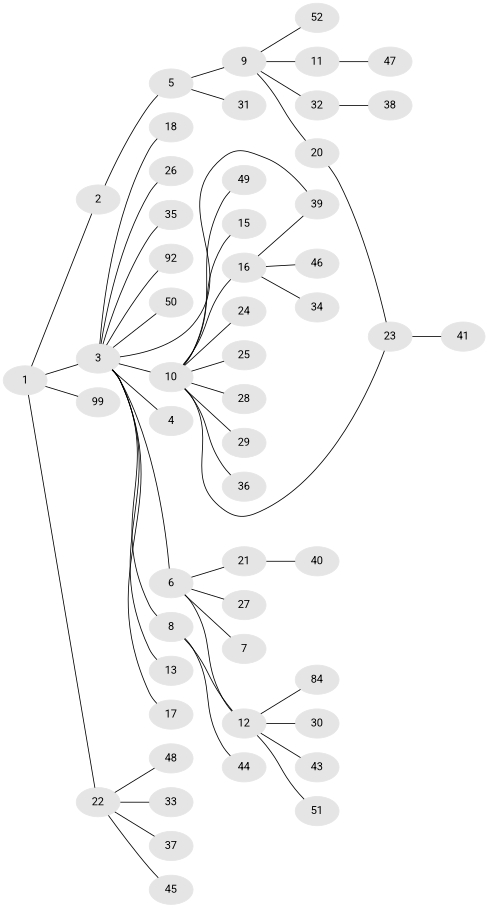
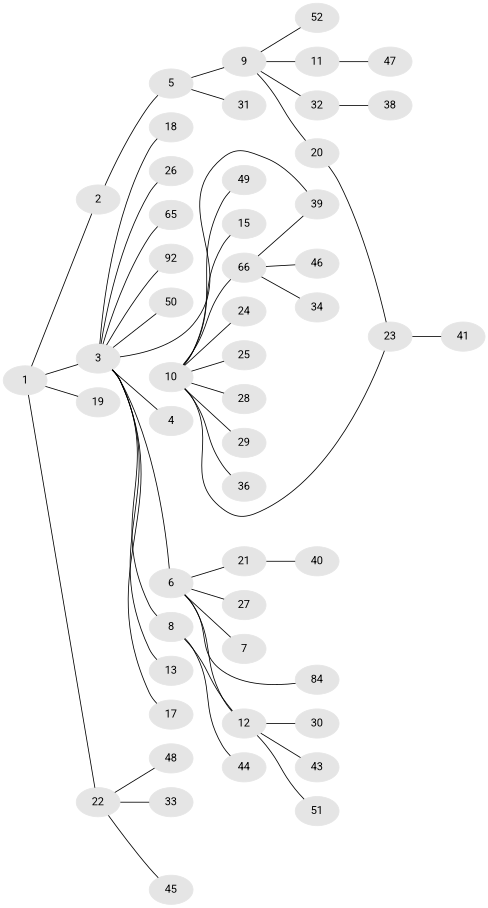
(171, 215) -> (171, 215)
(244, 268) -> (244, 268)
(135, 368) -> none
(98, 402) -> (98, 402)
(281, 702) -> (218, 667)
(171, 846) -> none
